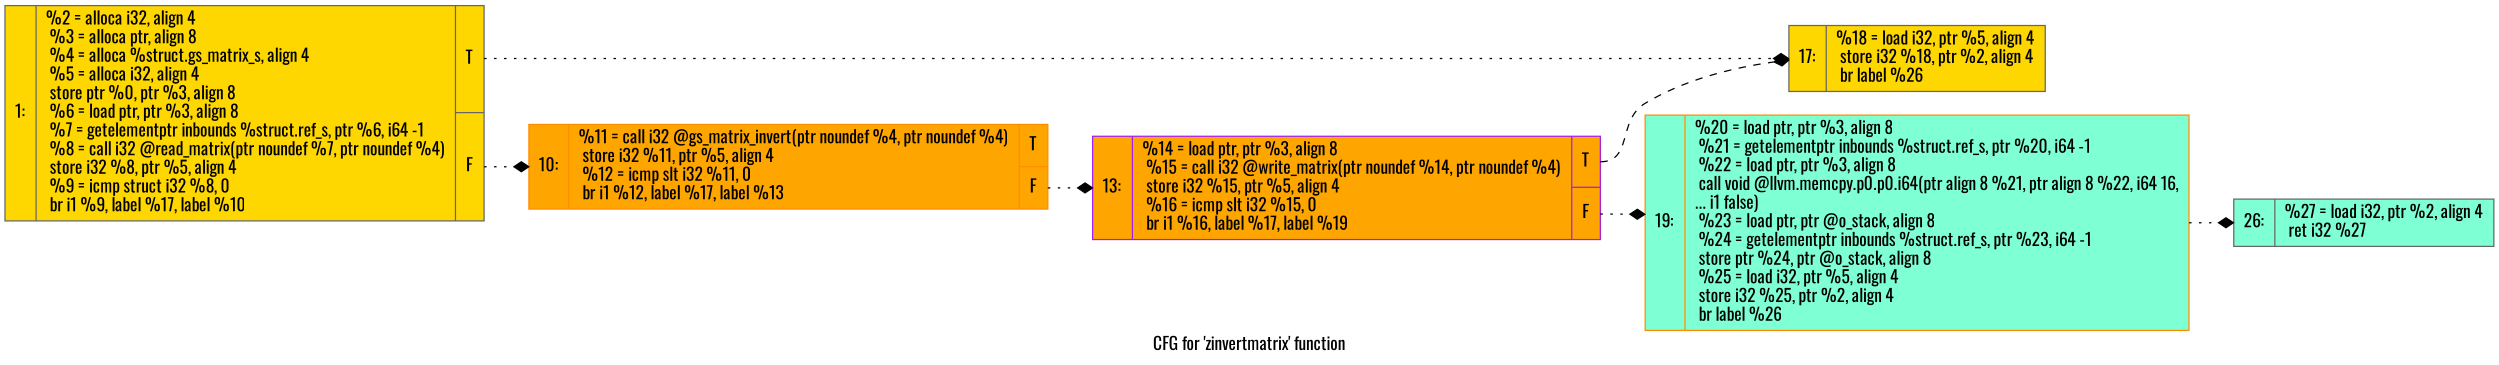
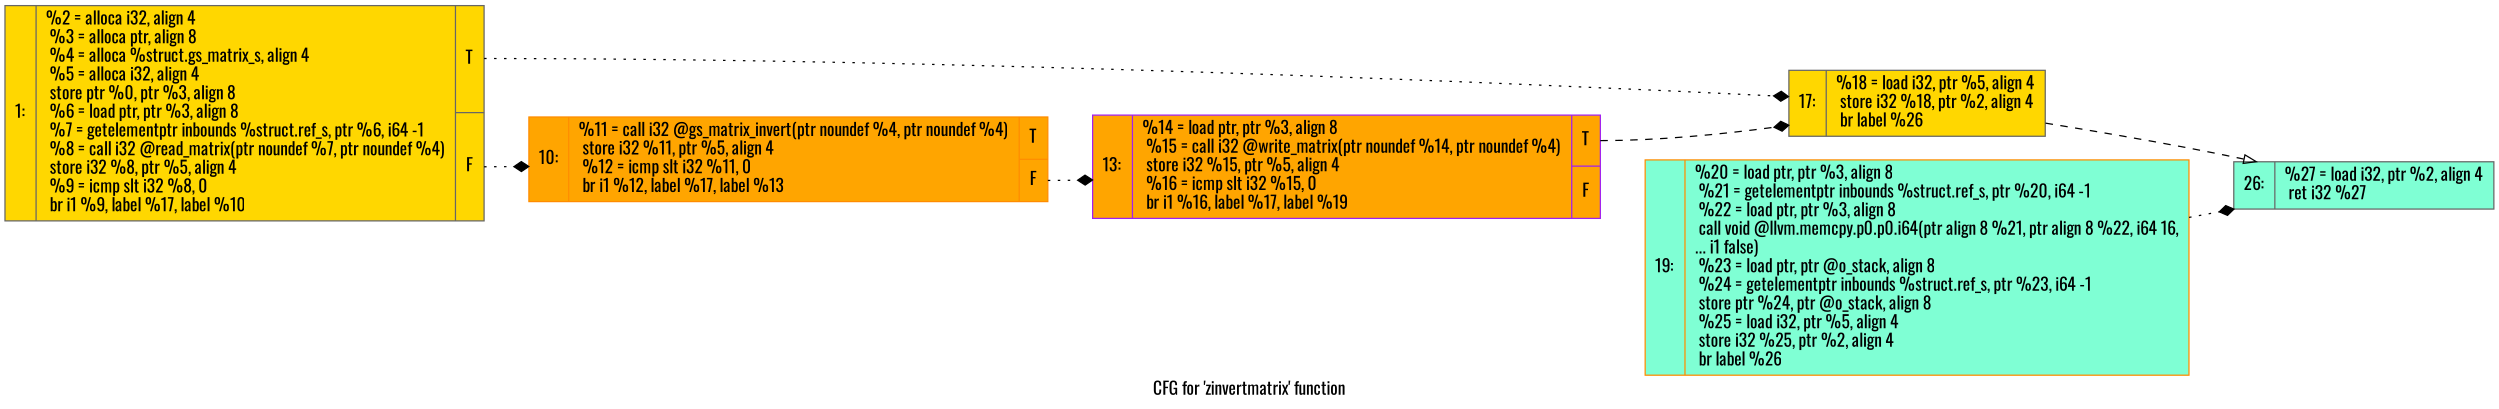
none -> (2145, 140)
(138, 187) -> (127, 187)
(1615, 214) -> none
